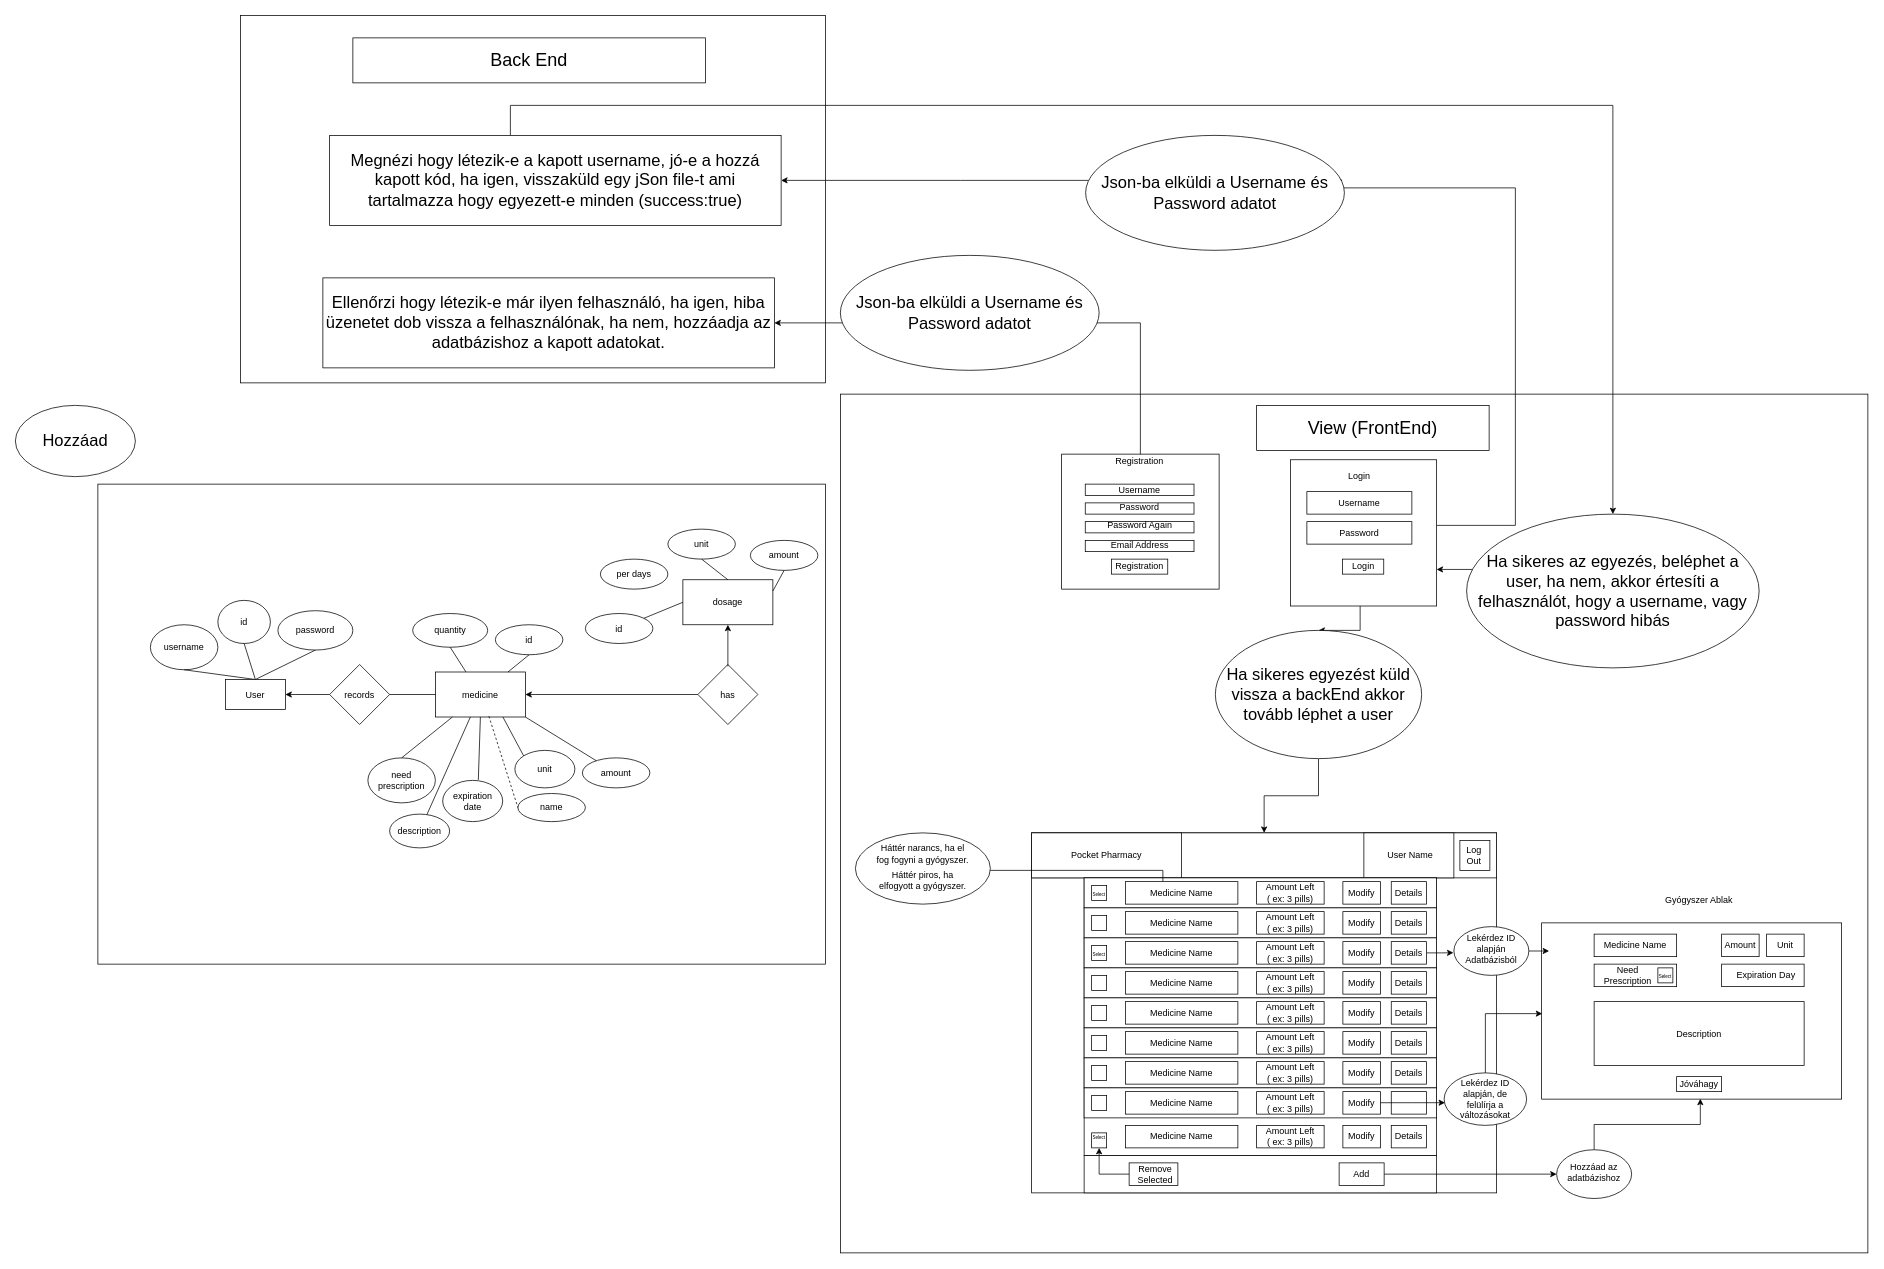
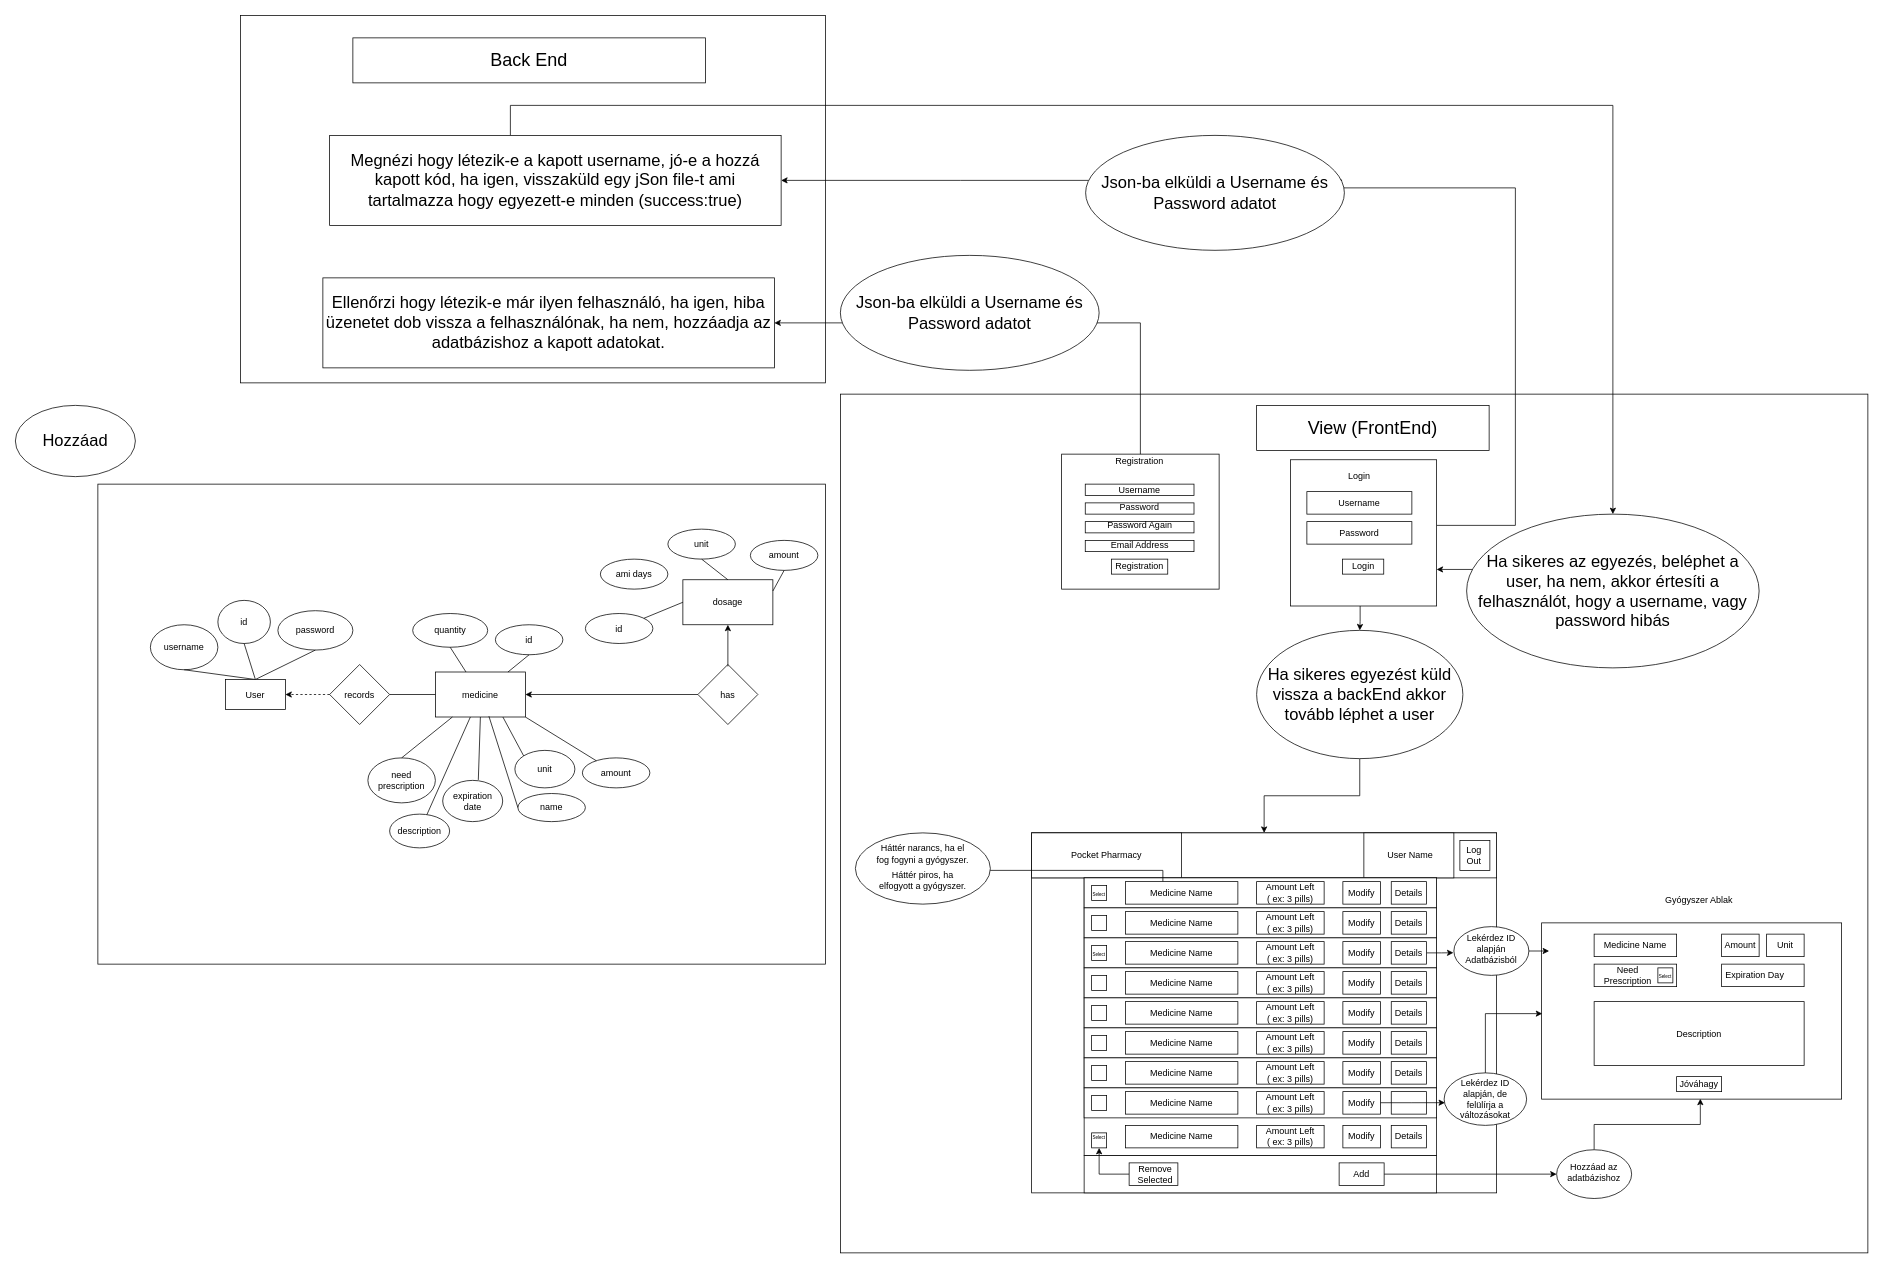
(634, 574) -> (634, 574)
(310, 695) -> (310, 695)
(1319, 695) -> (1360, 695)
(503, 761) -> (503, 761)
(1766, 975) -> (1754, 975)
